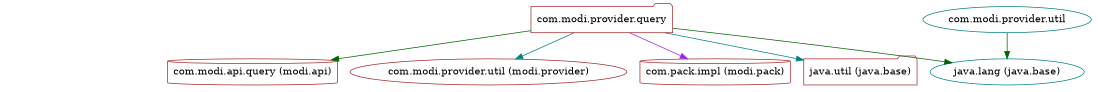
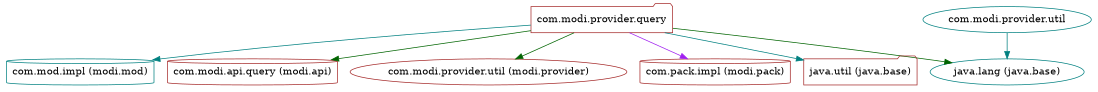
(1007, 42) -> (1007, 42)
(548, 44) -> (548, 44)
none -> (80, 72)
